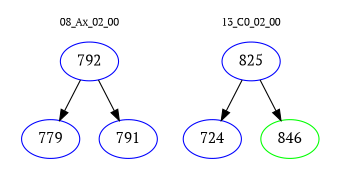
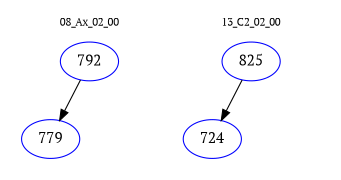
(251, 23) -> (251, 23)
(128, 139) -> none
(290, 139) -> none
